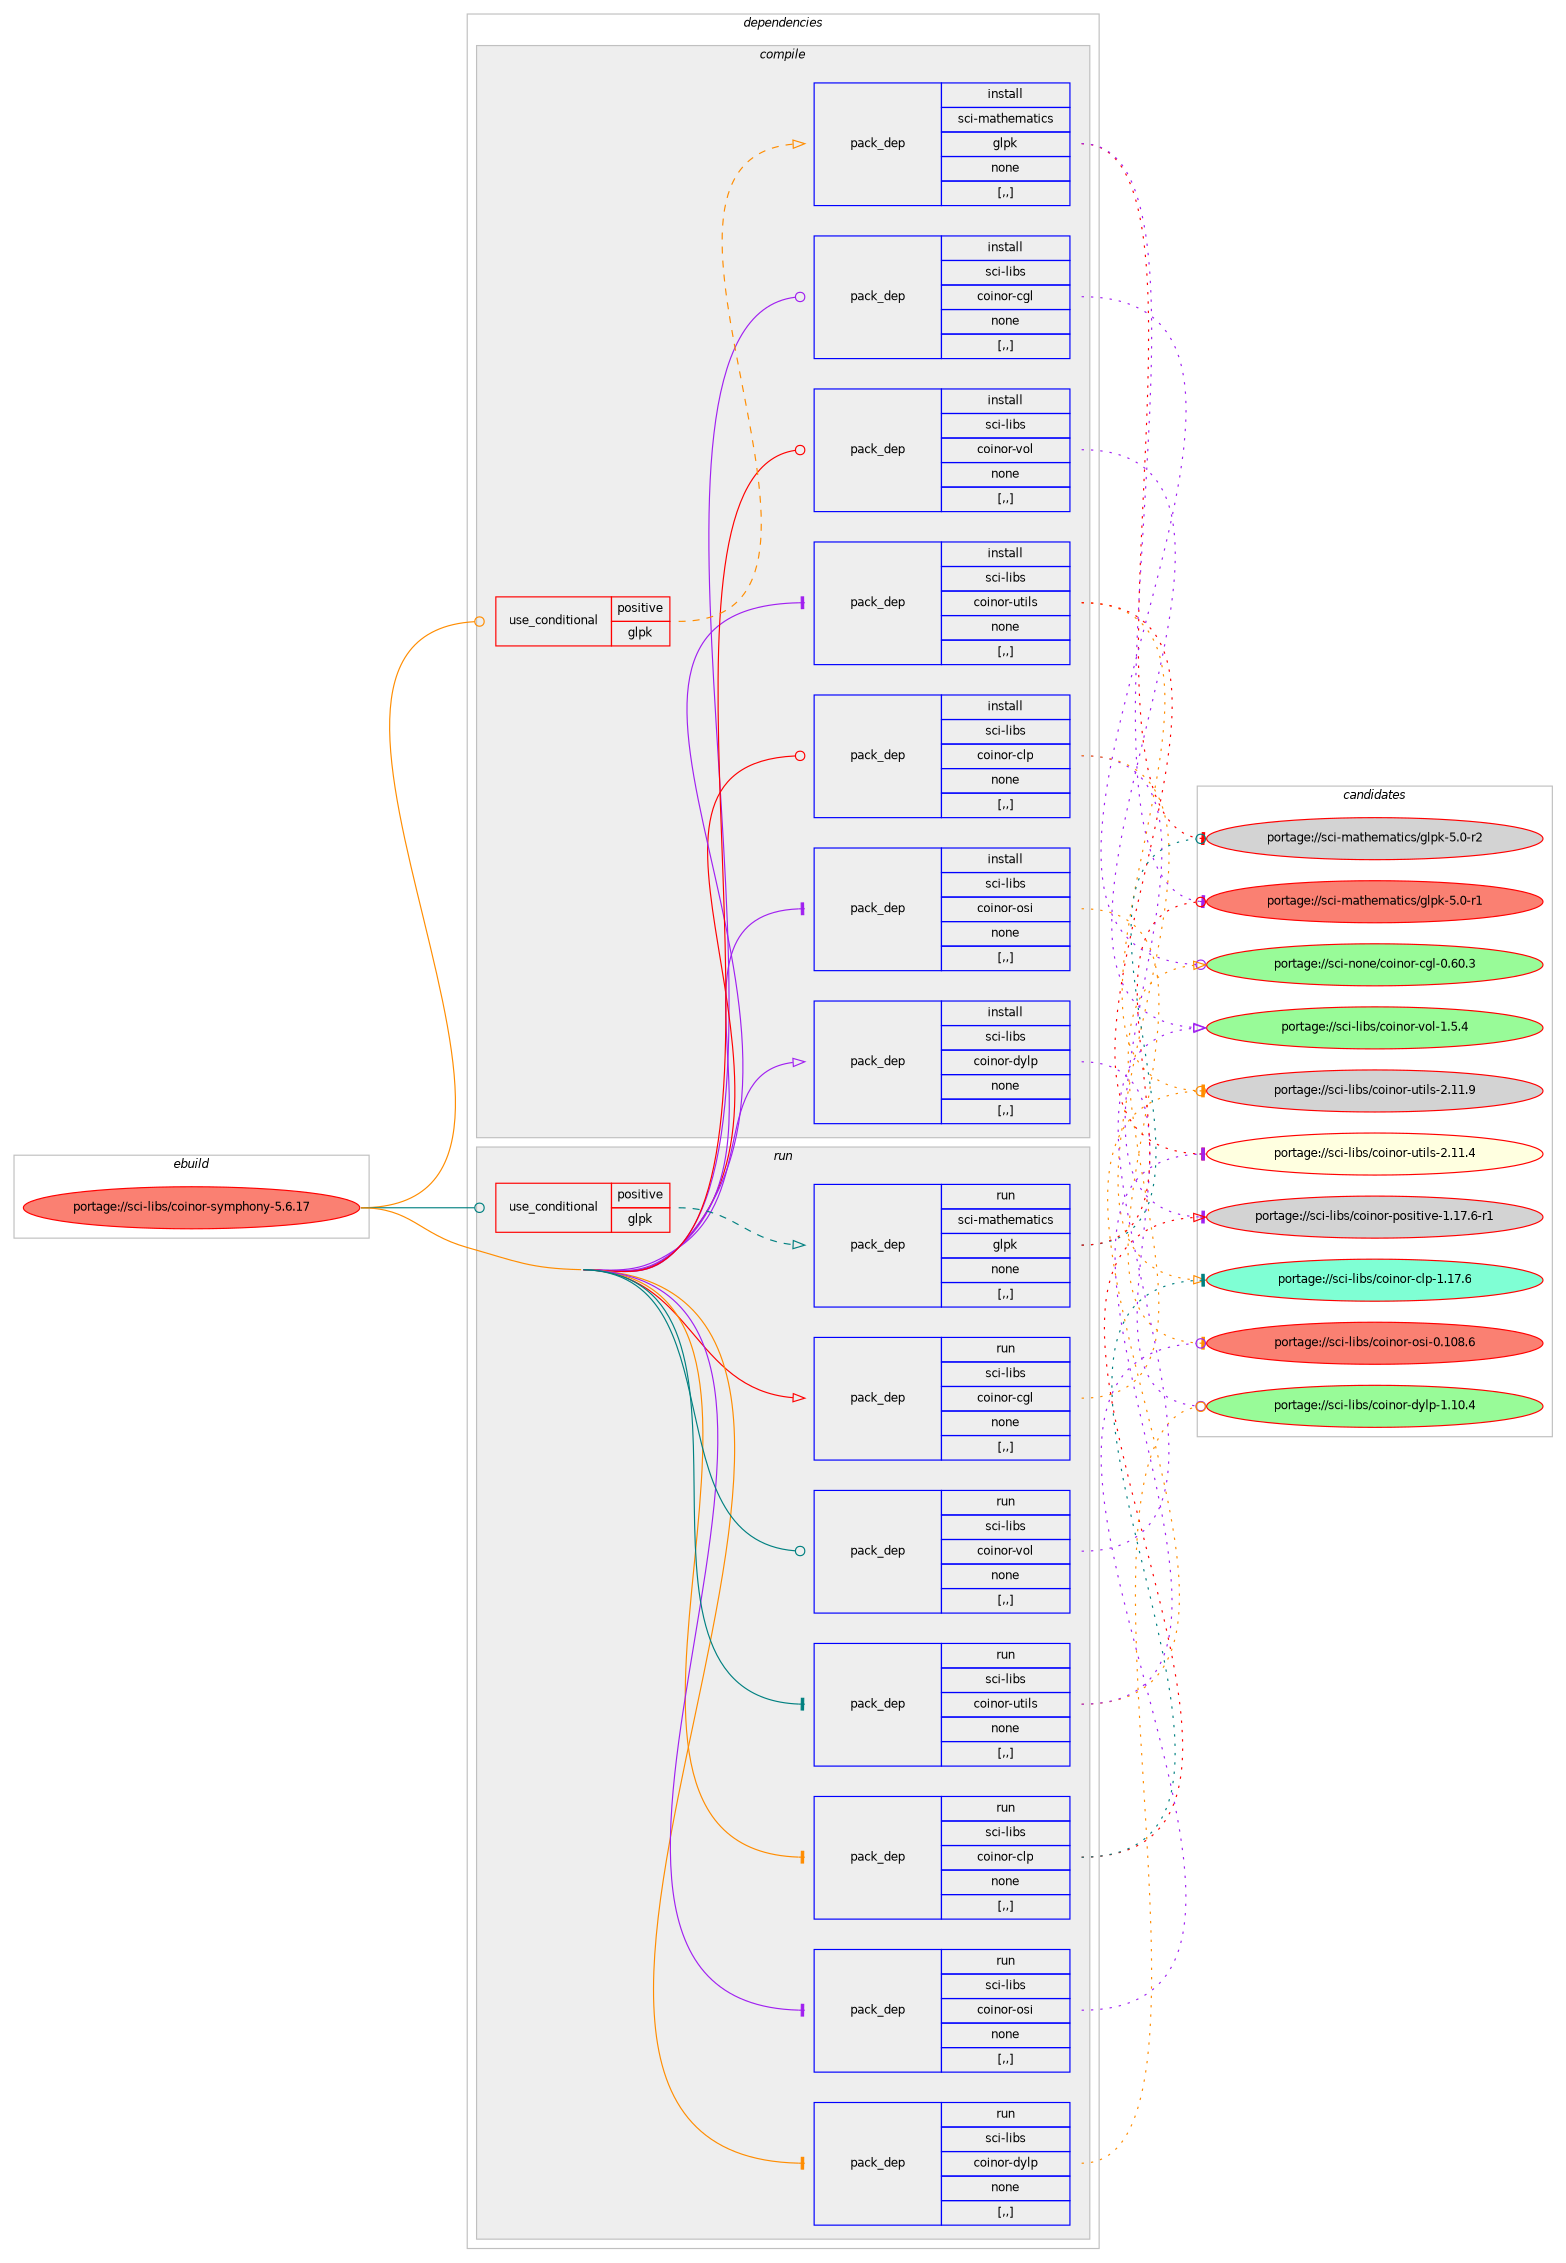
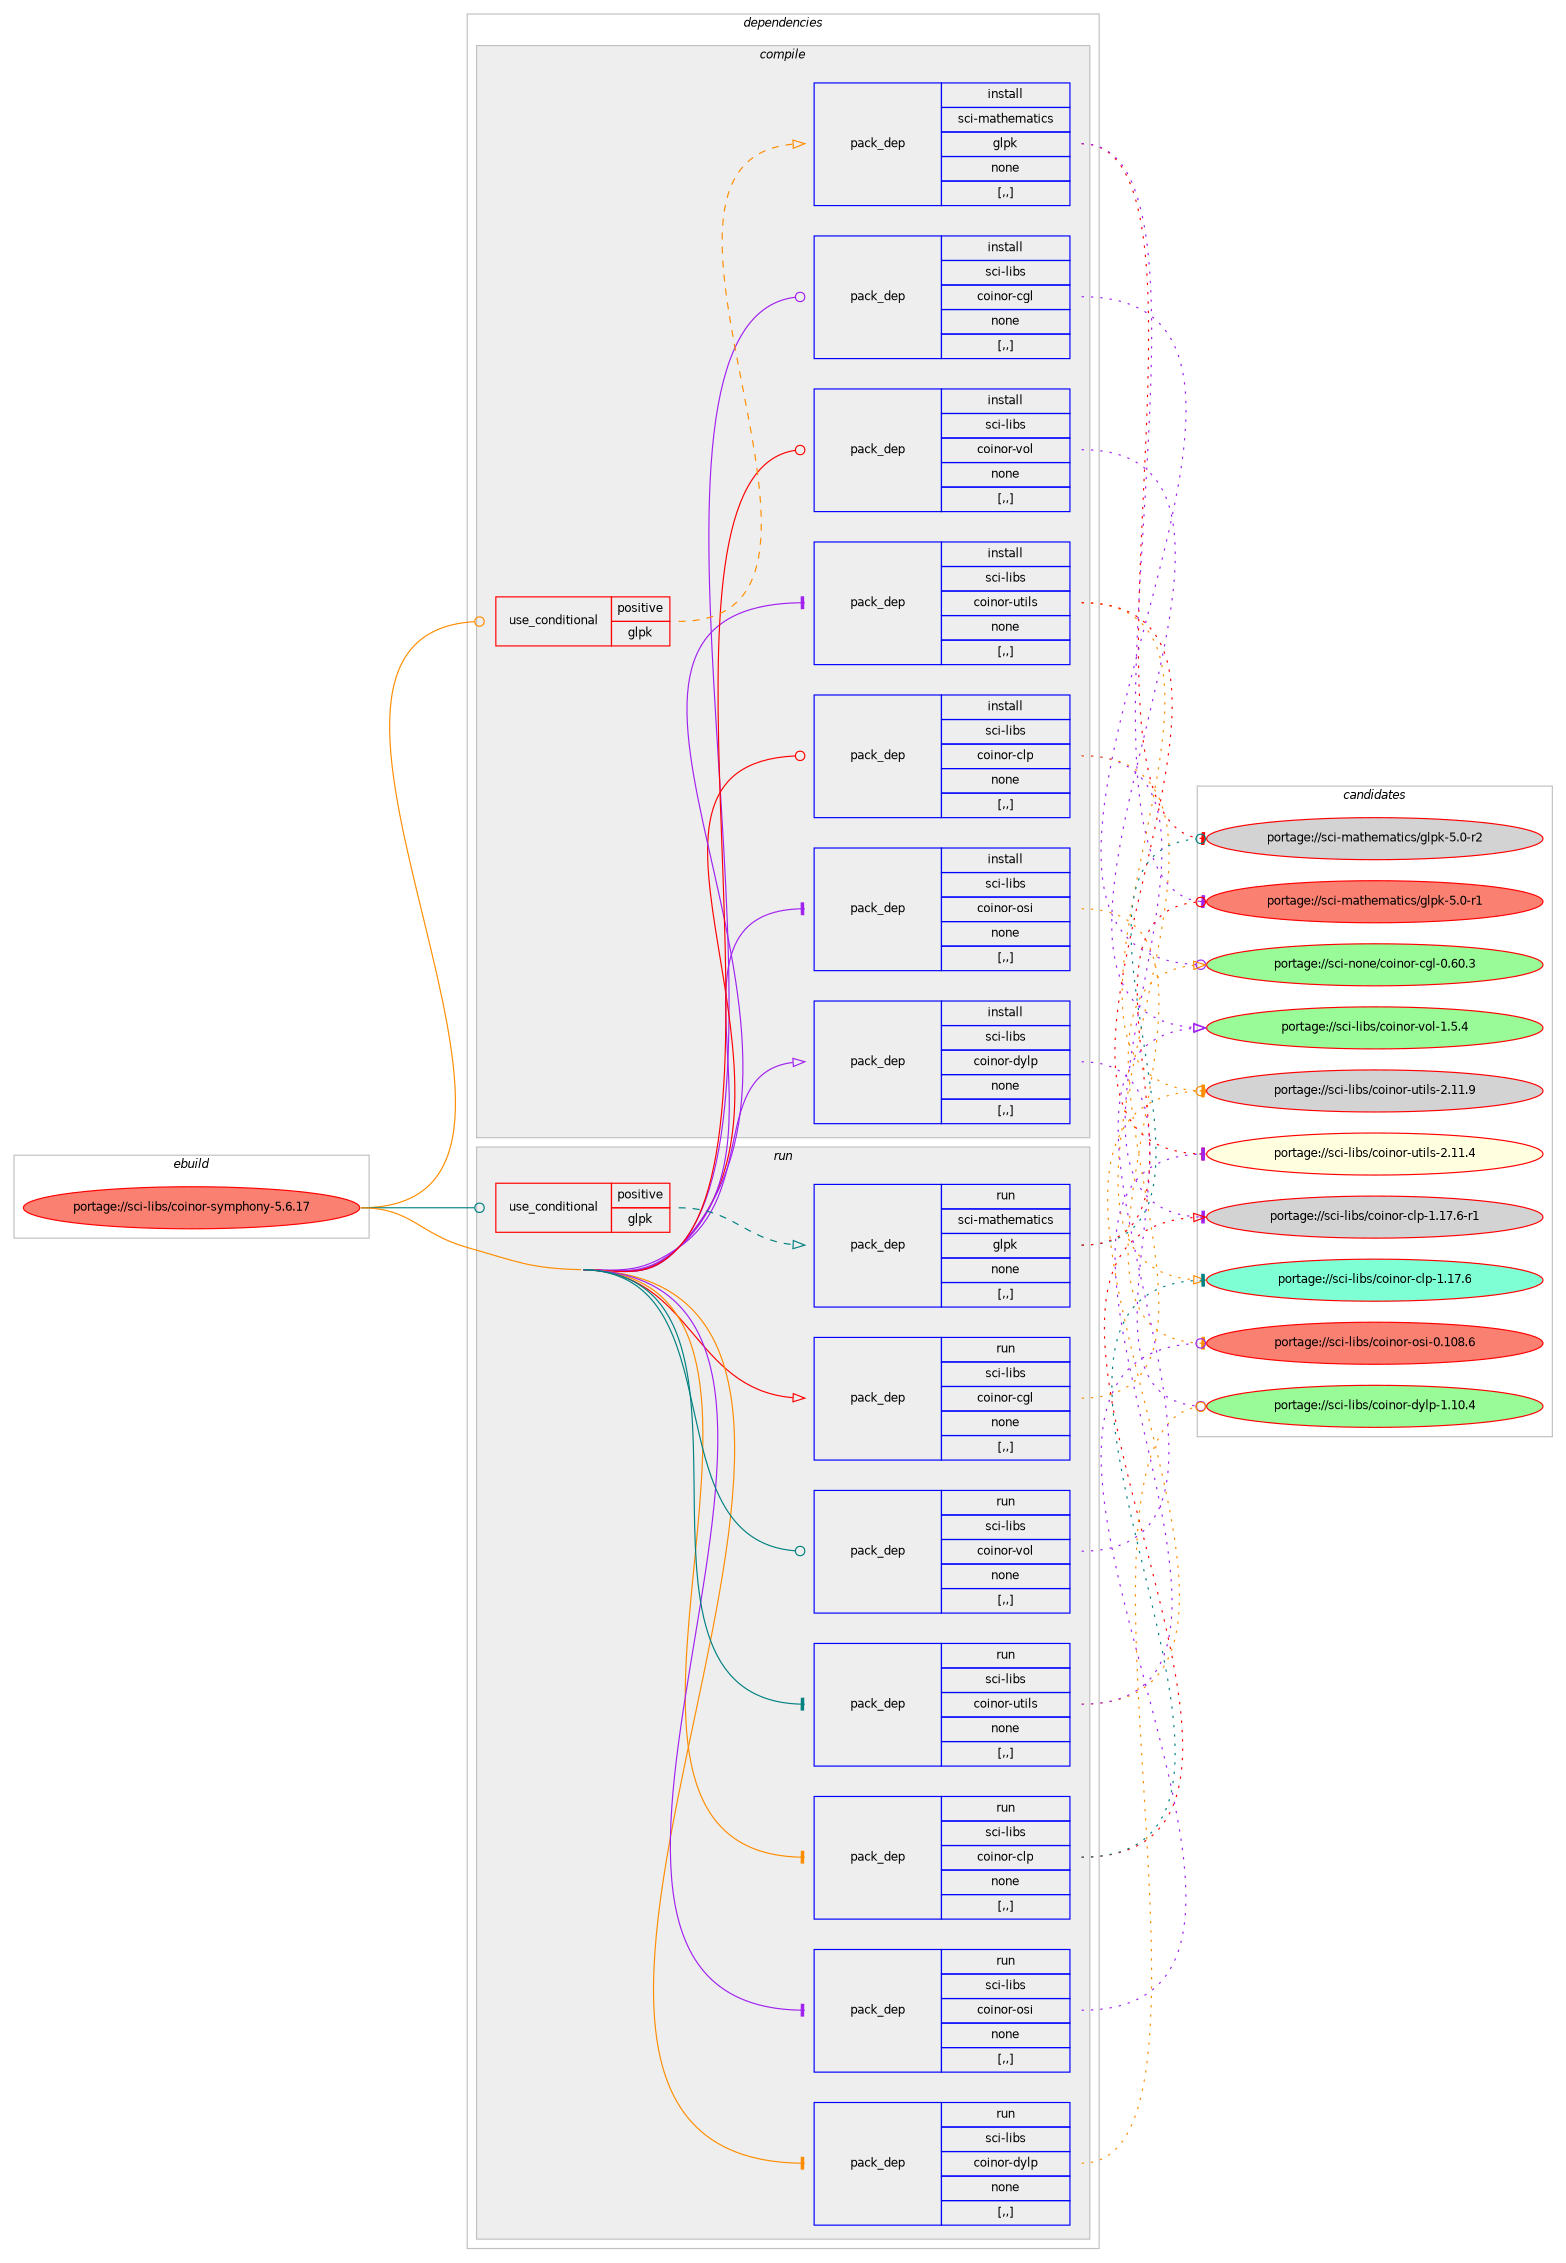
(1375, 1217) -> (1375, 1217)
